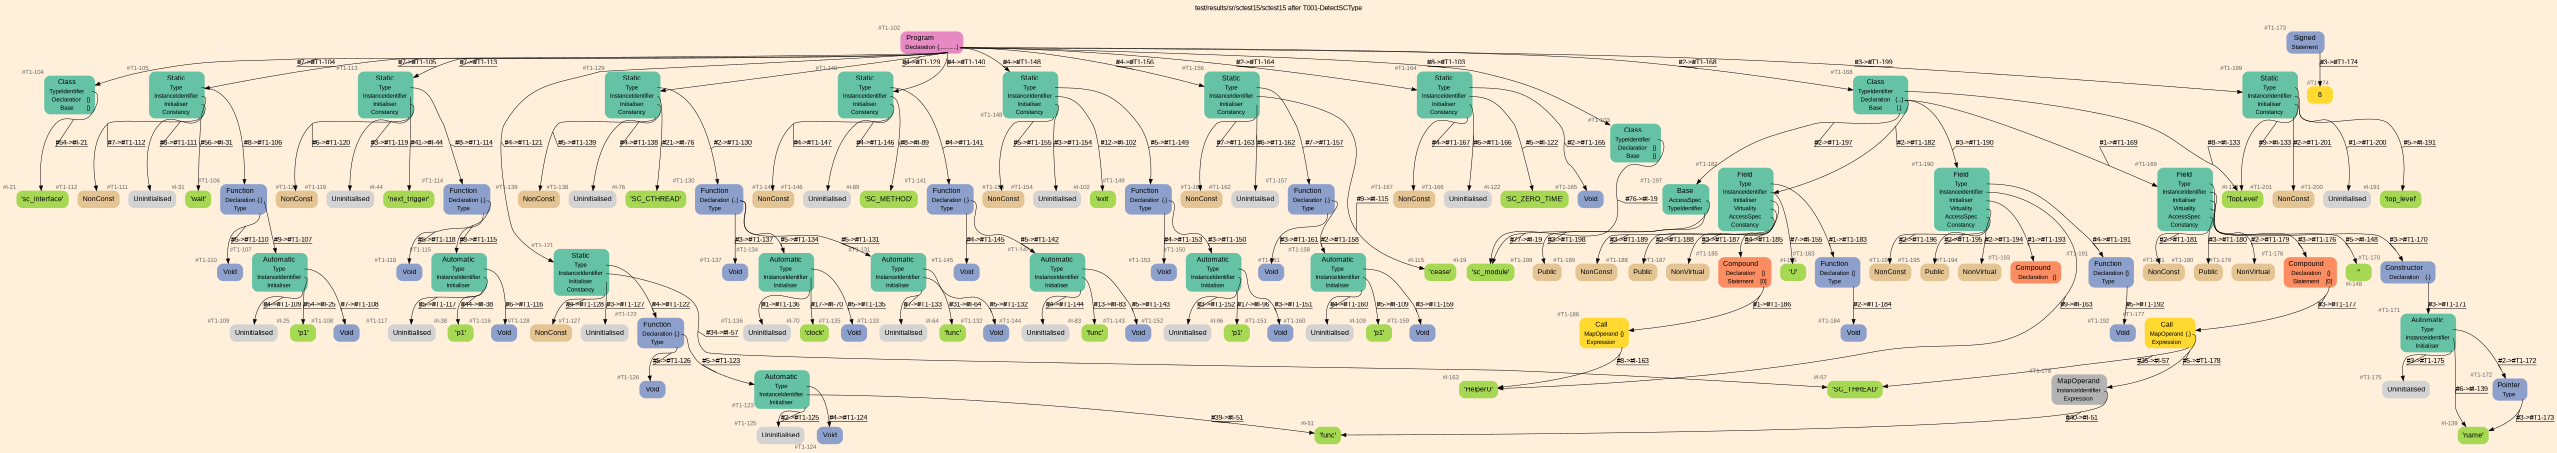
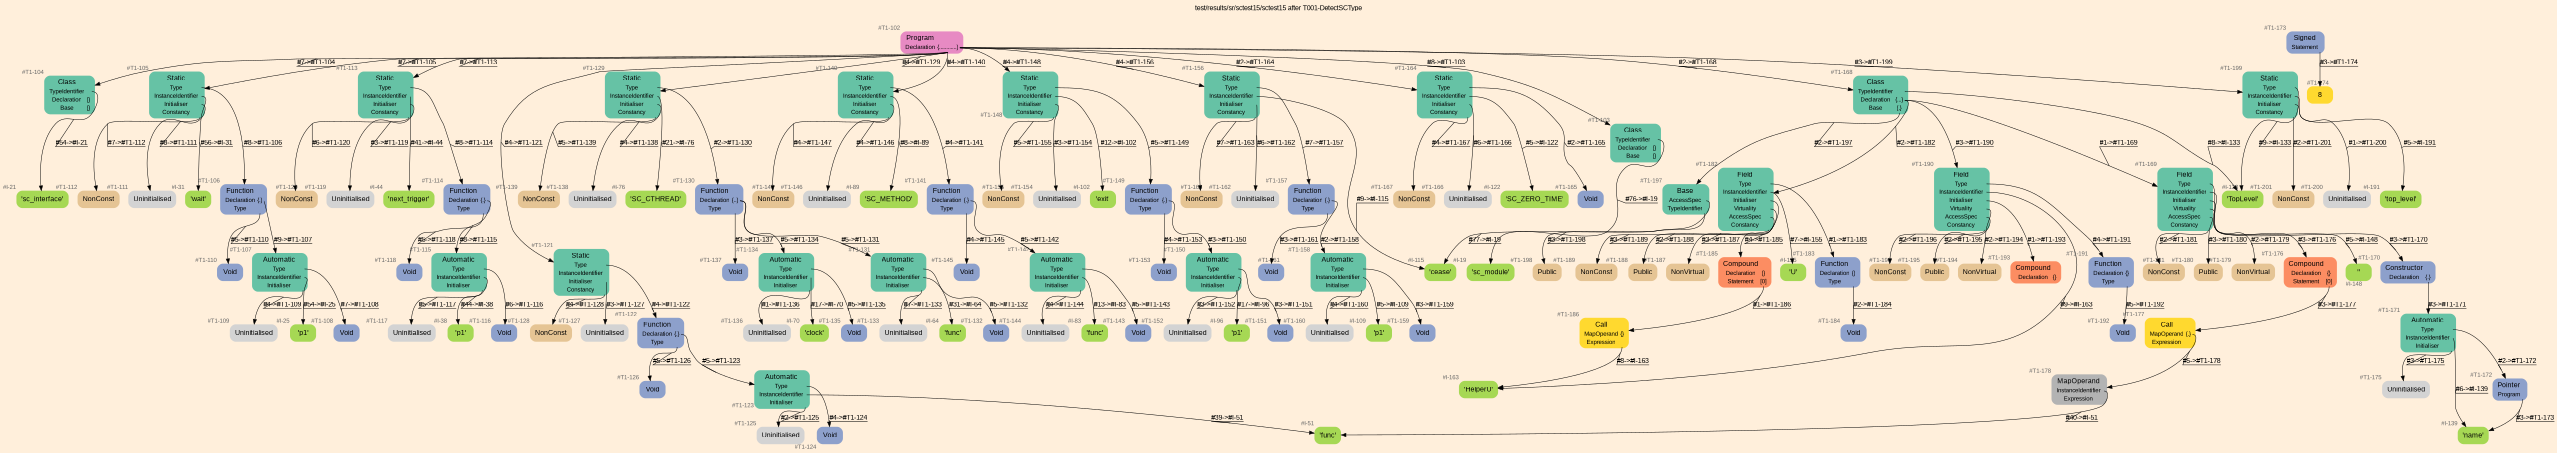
(1598, 232) -> (1575, 232)
(1855, 390) -> none
(2509, 394) -> (2509, 394)
